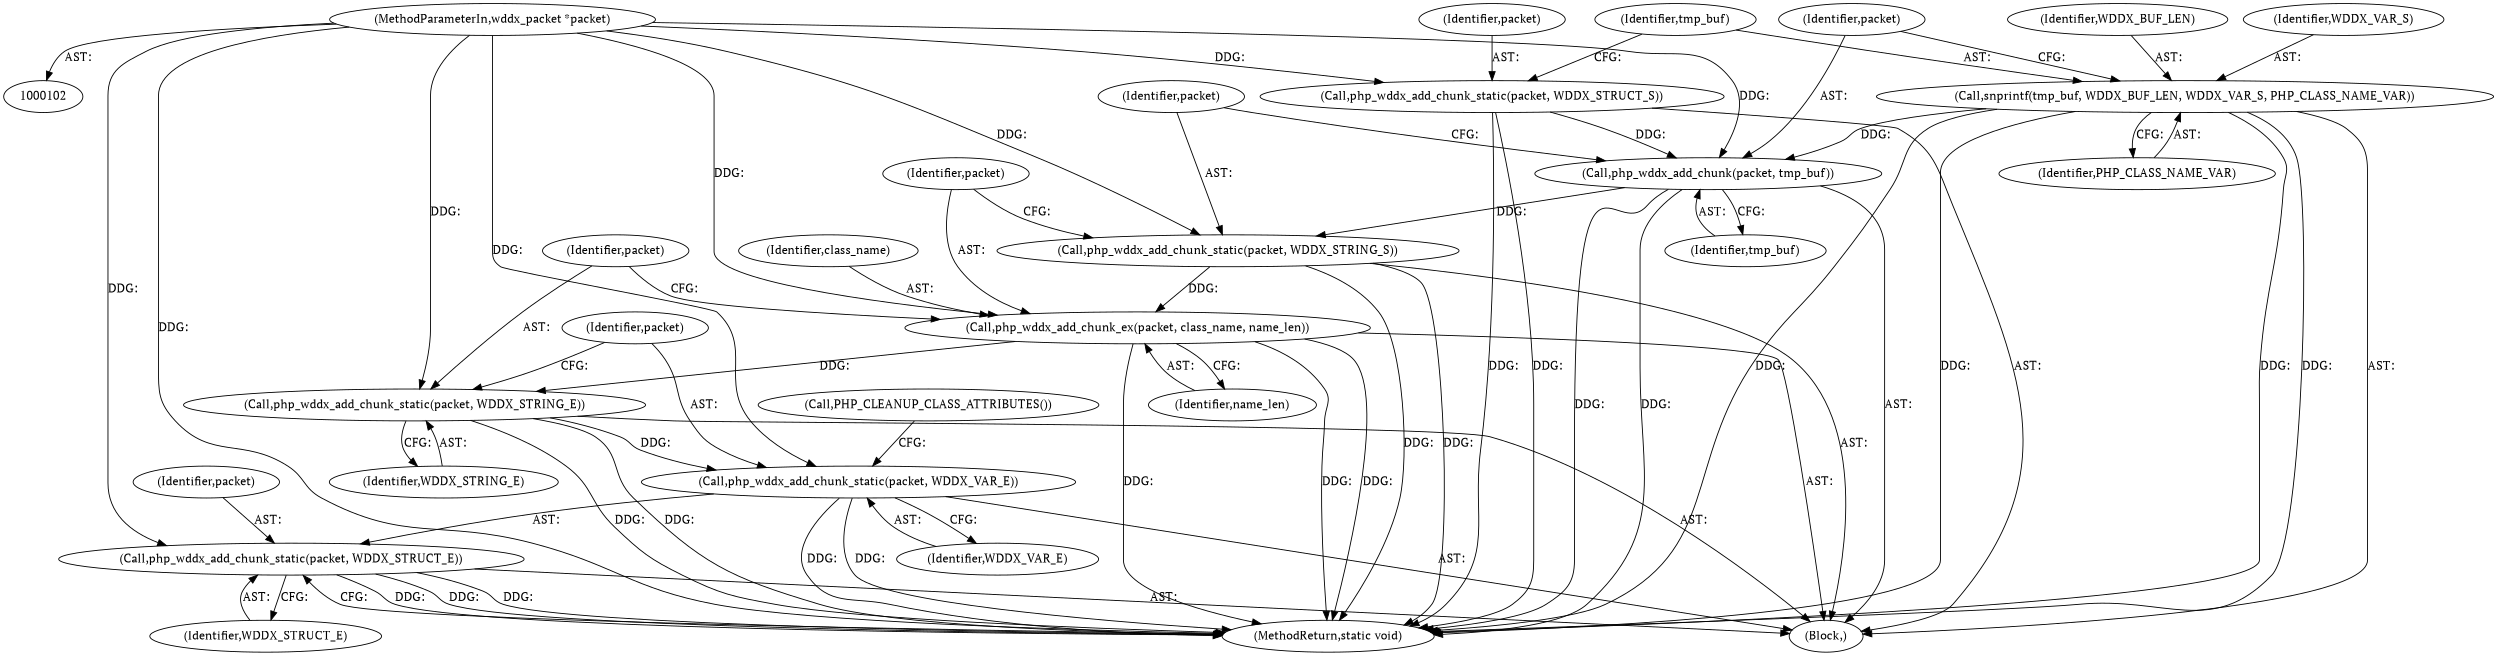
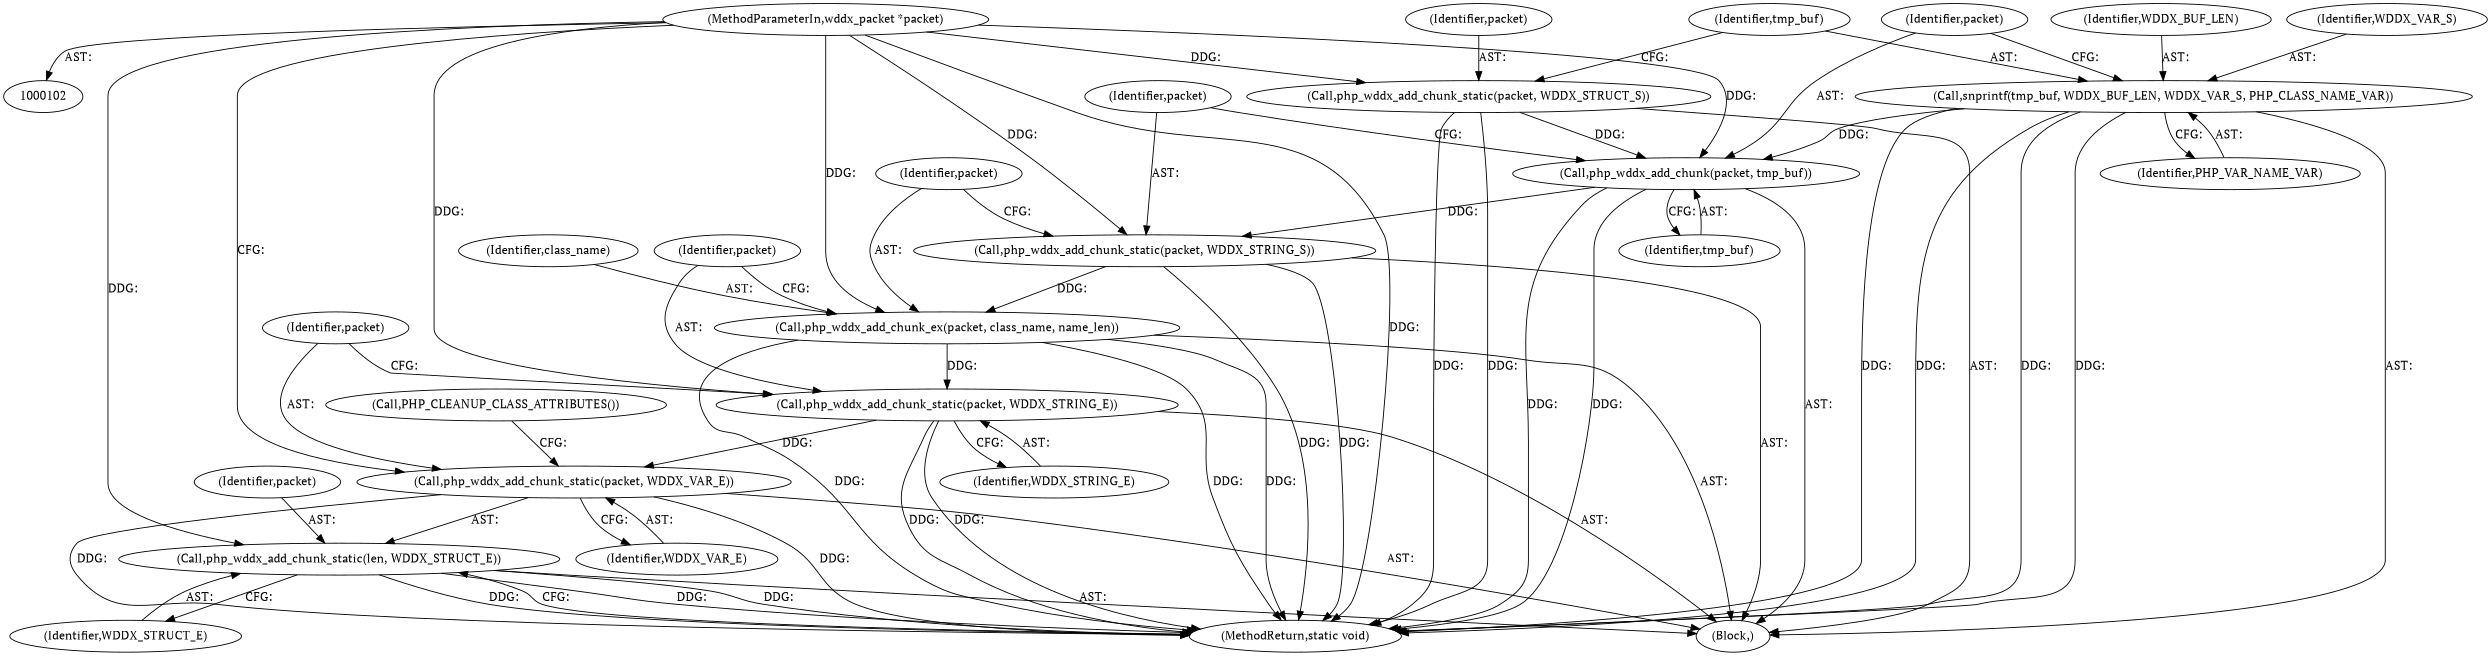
(2137, 174) -> (2230, 174)
(509, 251) -> (253, 251)
(1232, 405) -> none
(291, 559) -> (339, 559)
